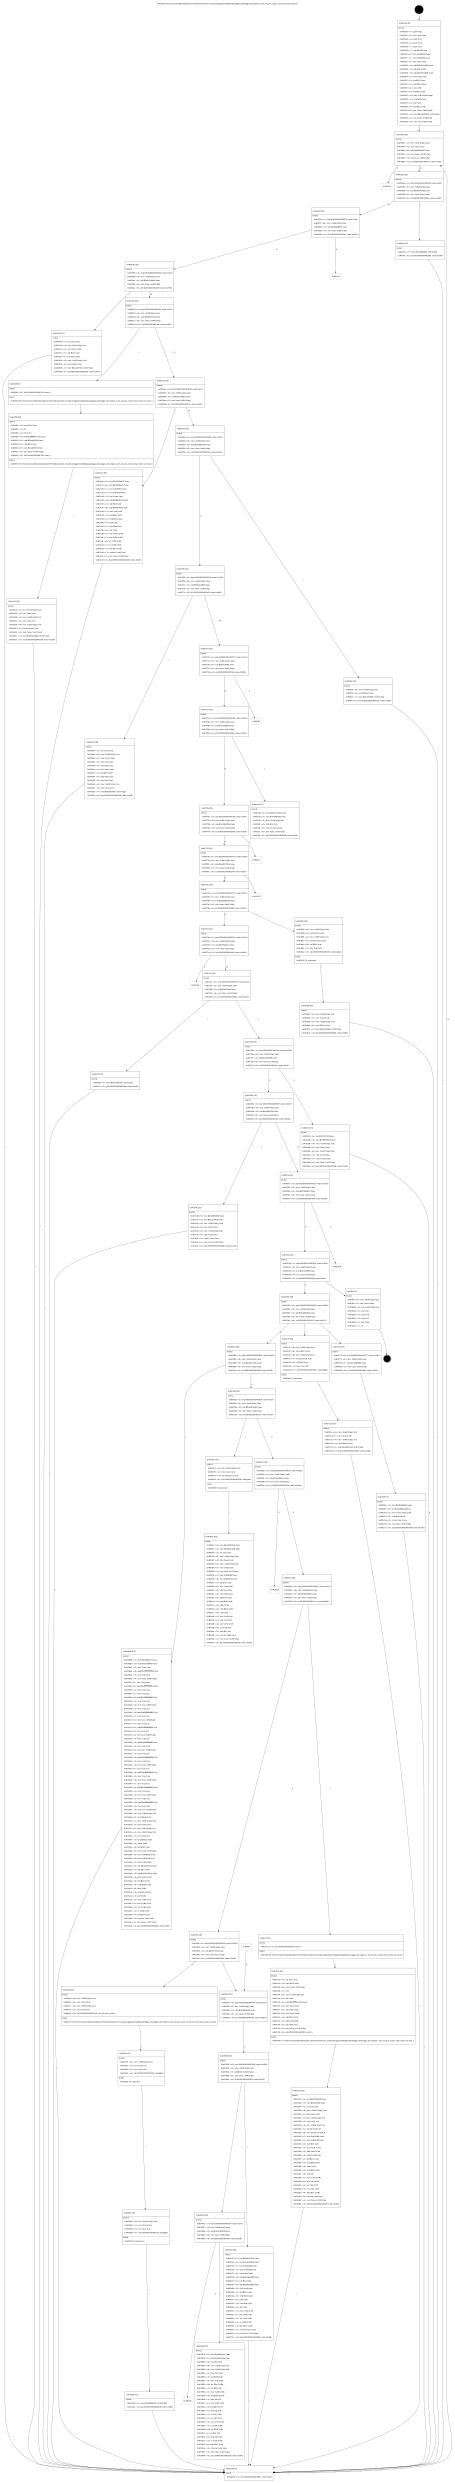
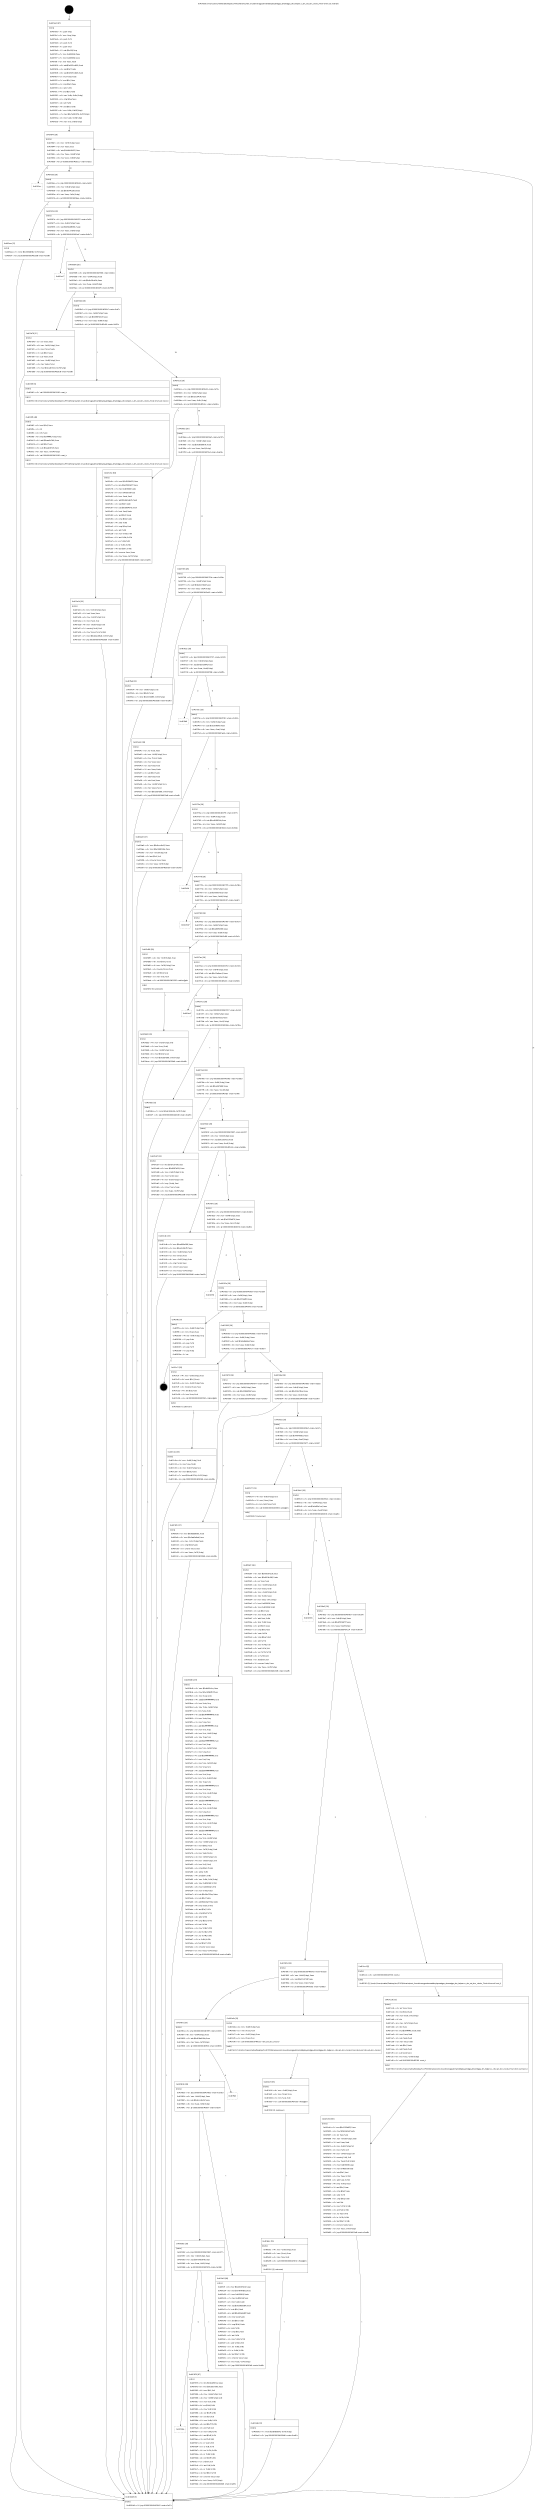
none -> (137, 1682)
(245, 1970) -> (221, 2070)
